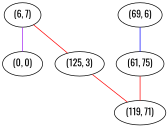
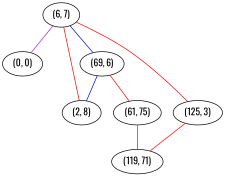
none -> (82, 39)
(140, 39) -> (120, 88)
none -> (82, 113)
